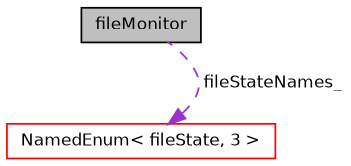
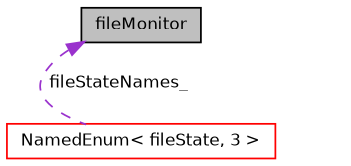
(197, 74) -> (42, 94)
